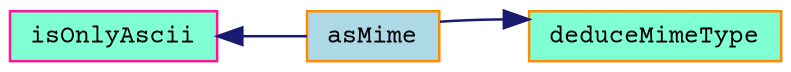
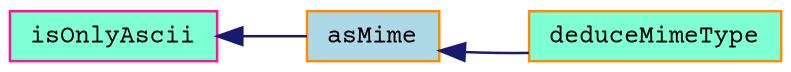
(472, 20) -> (497, 53)
